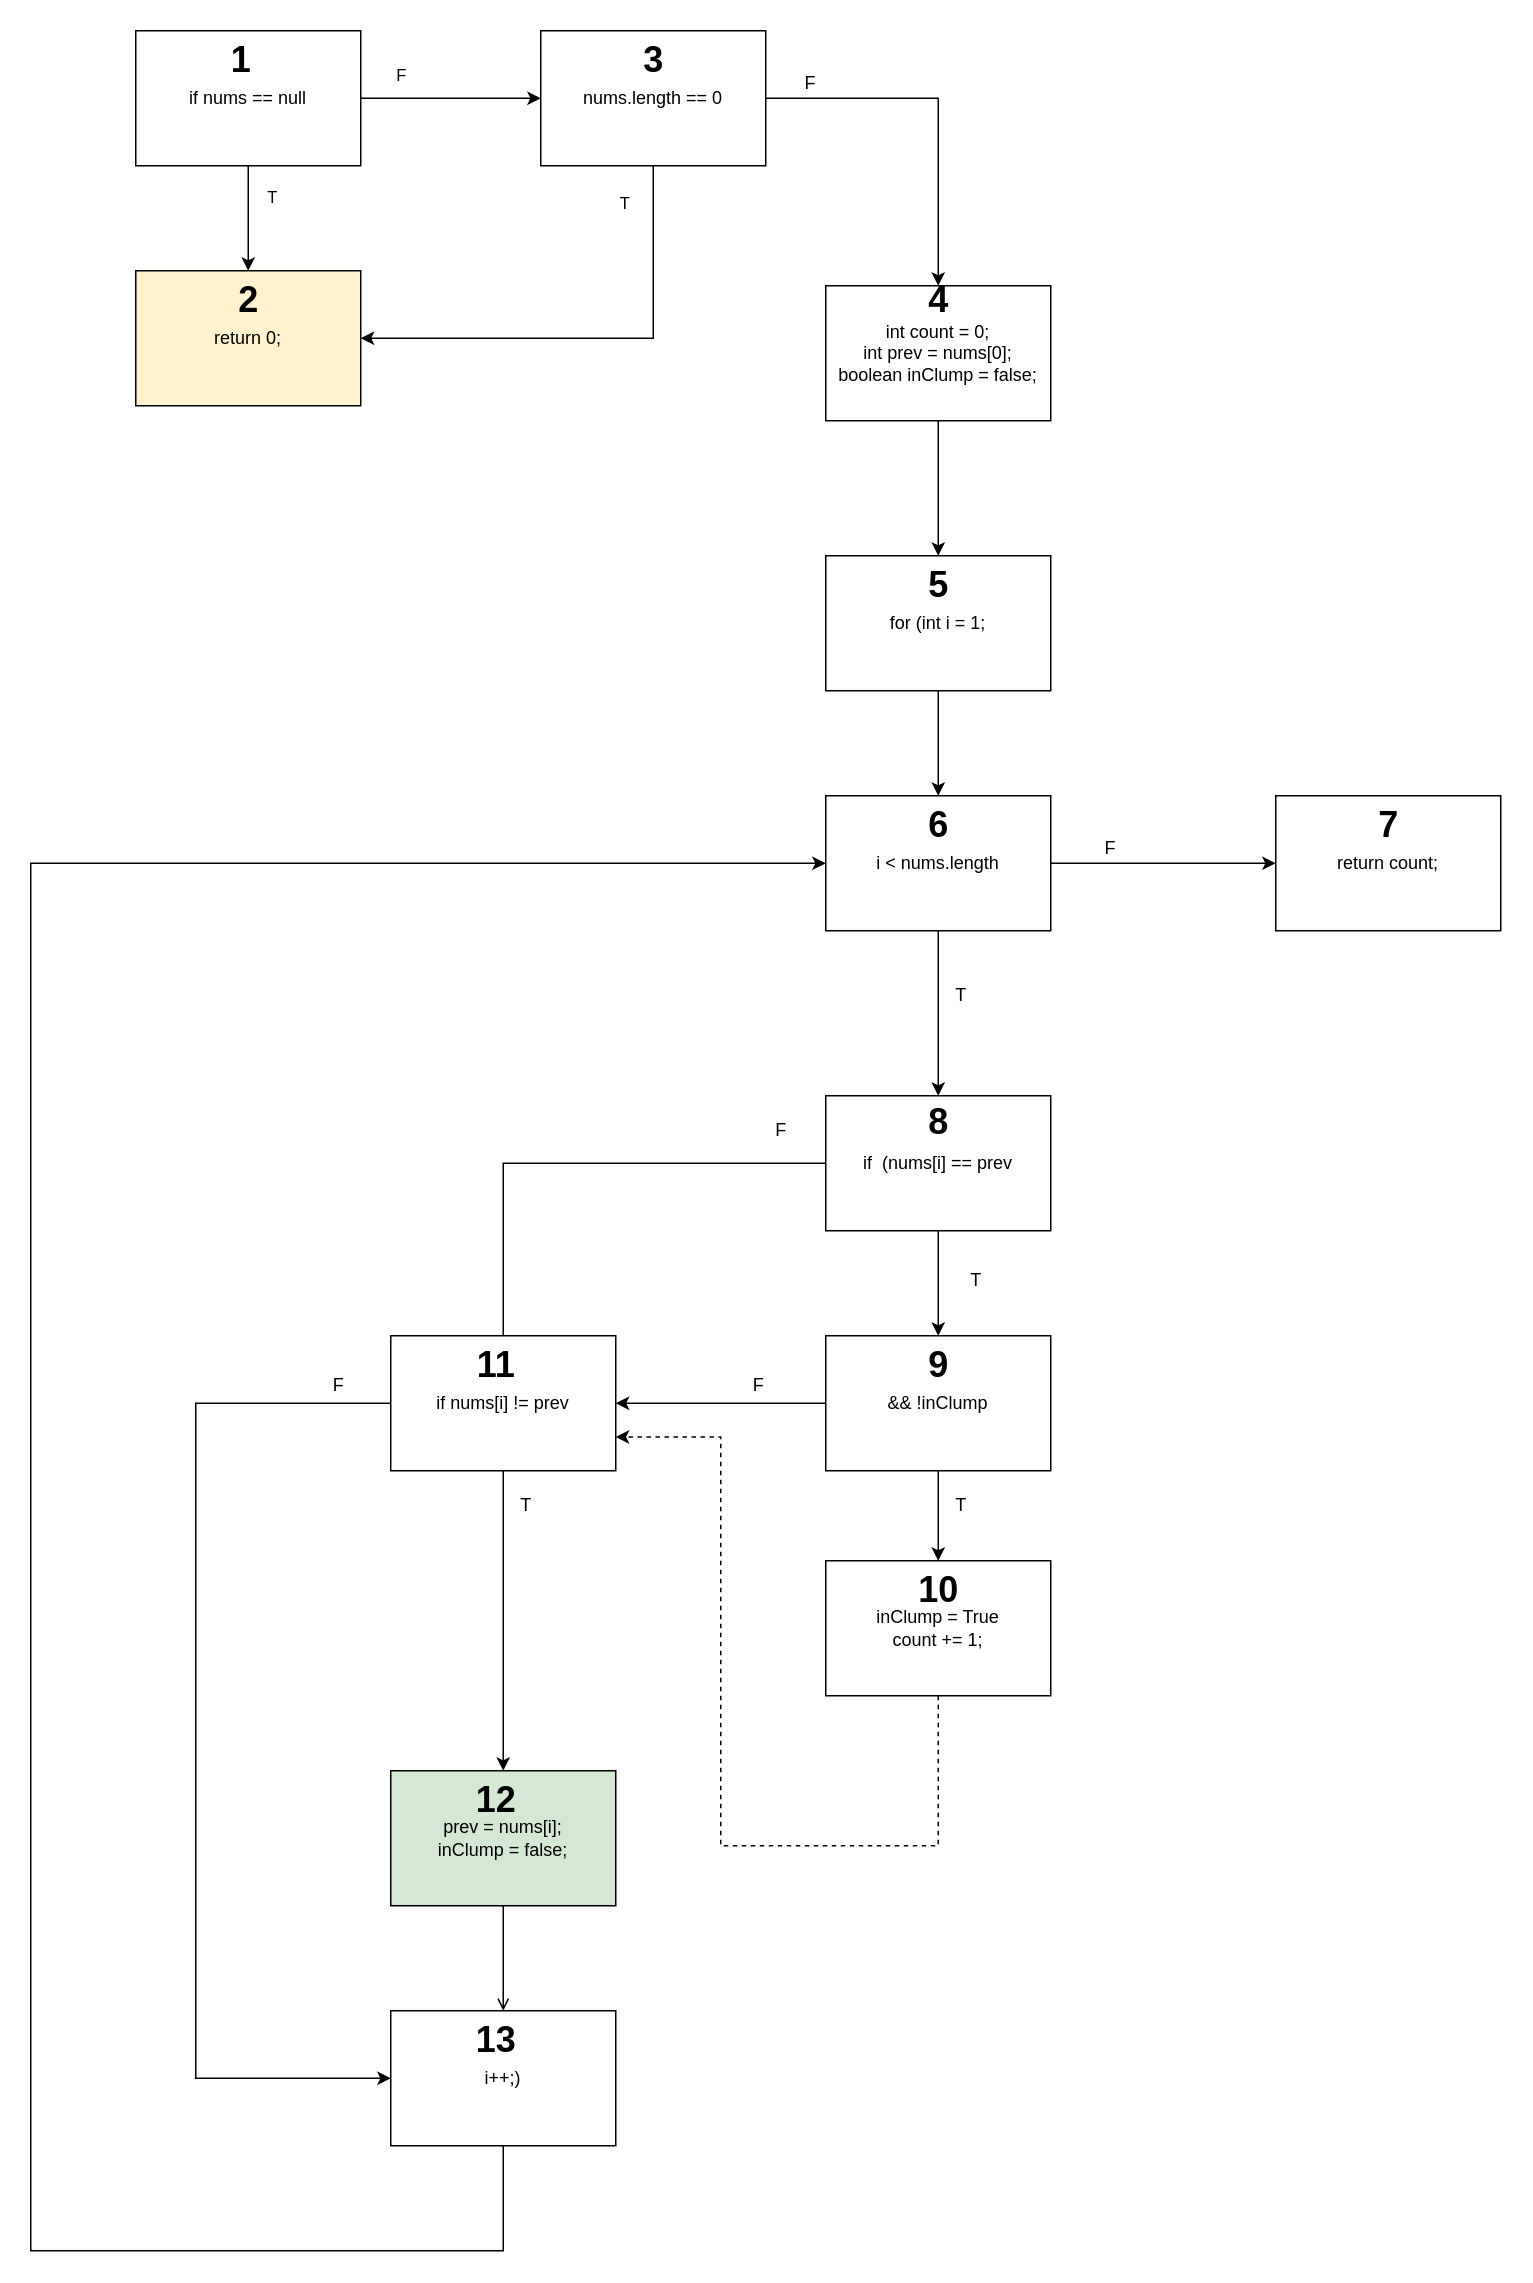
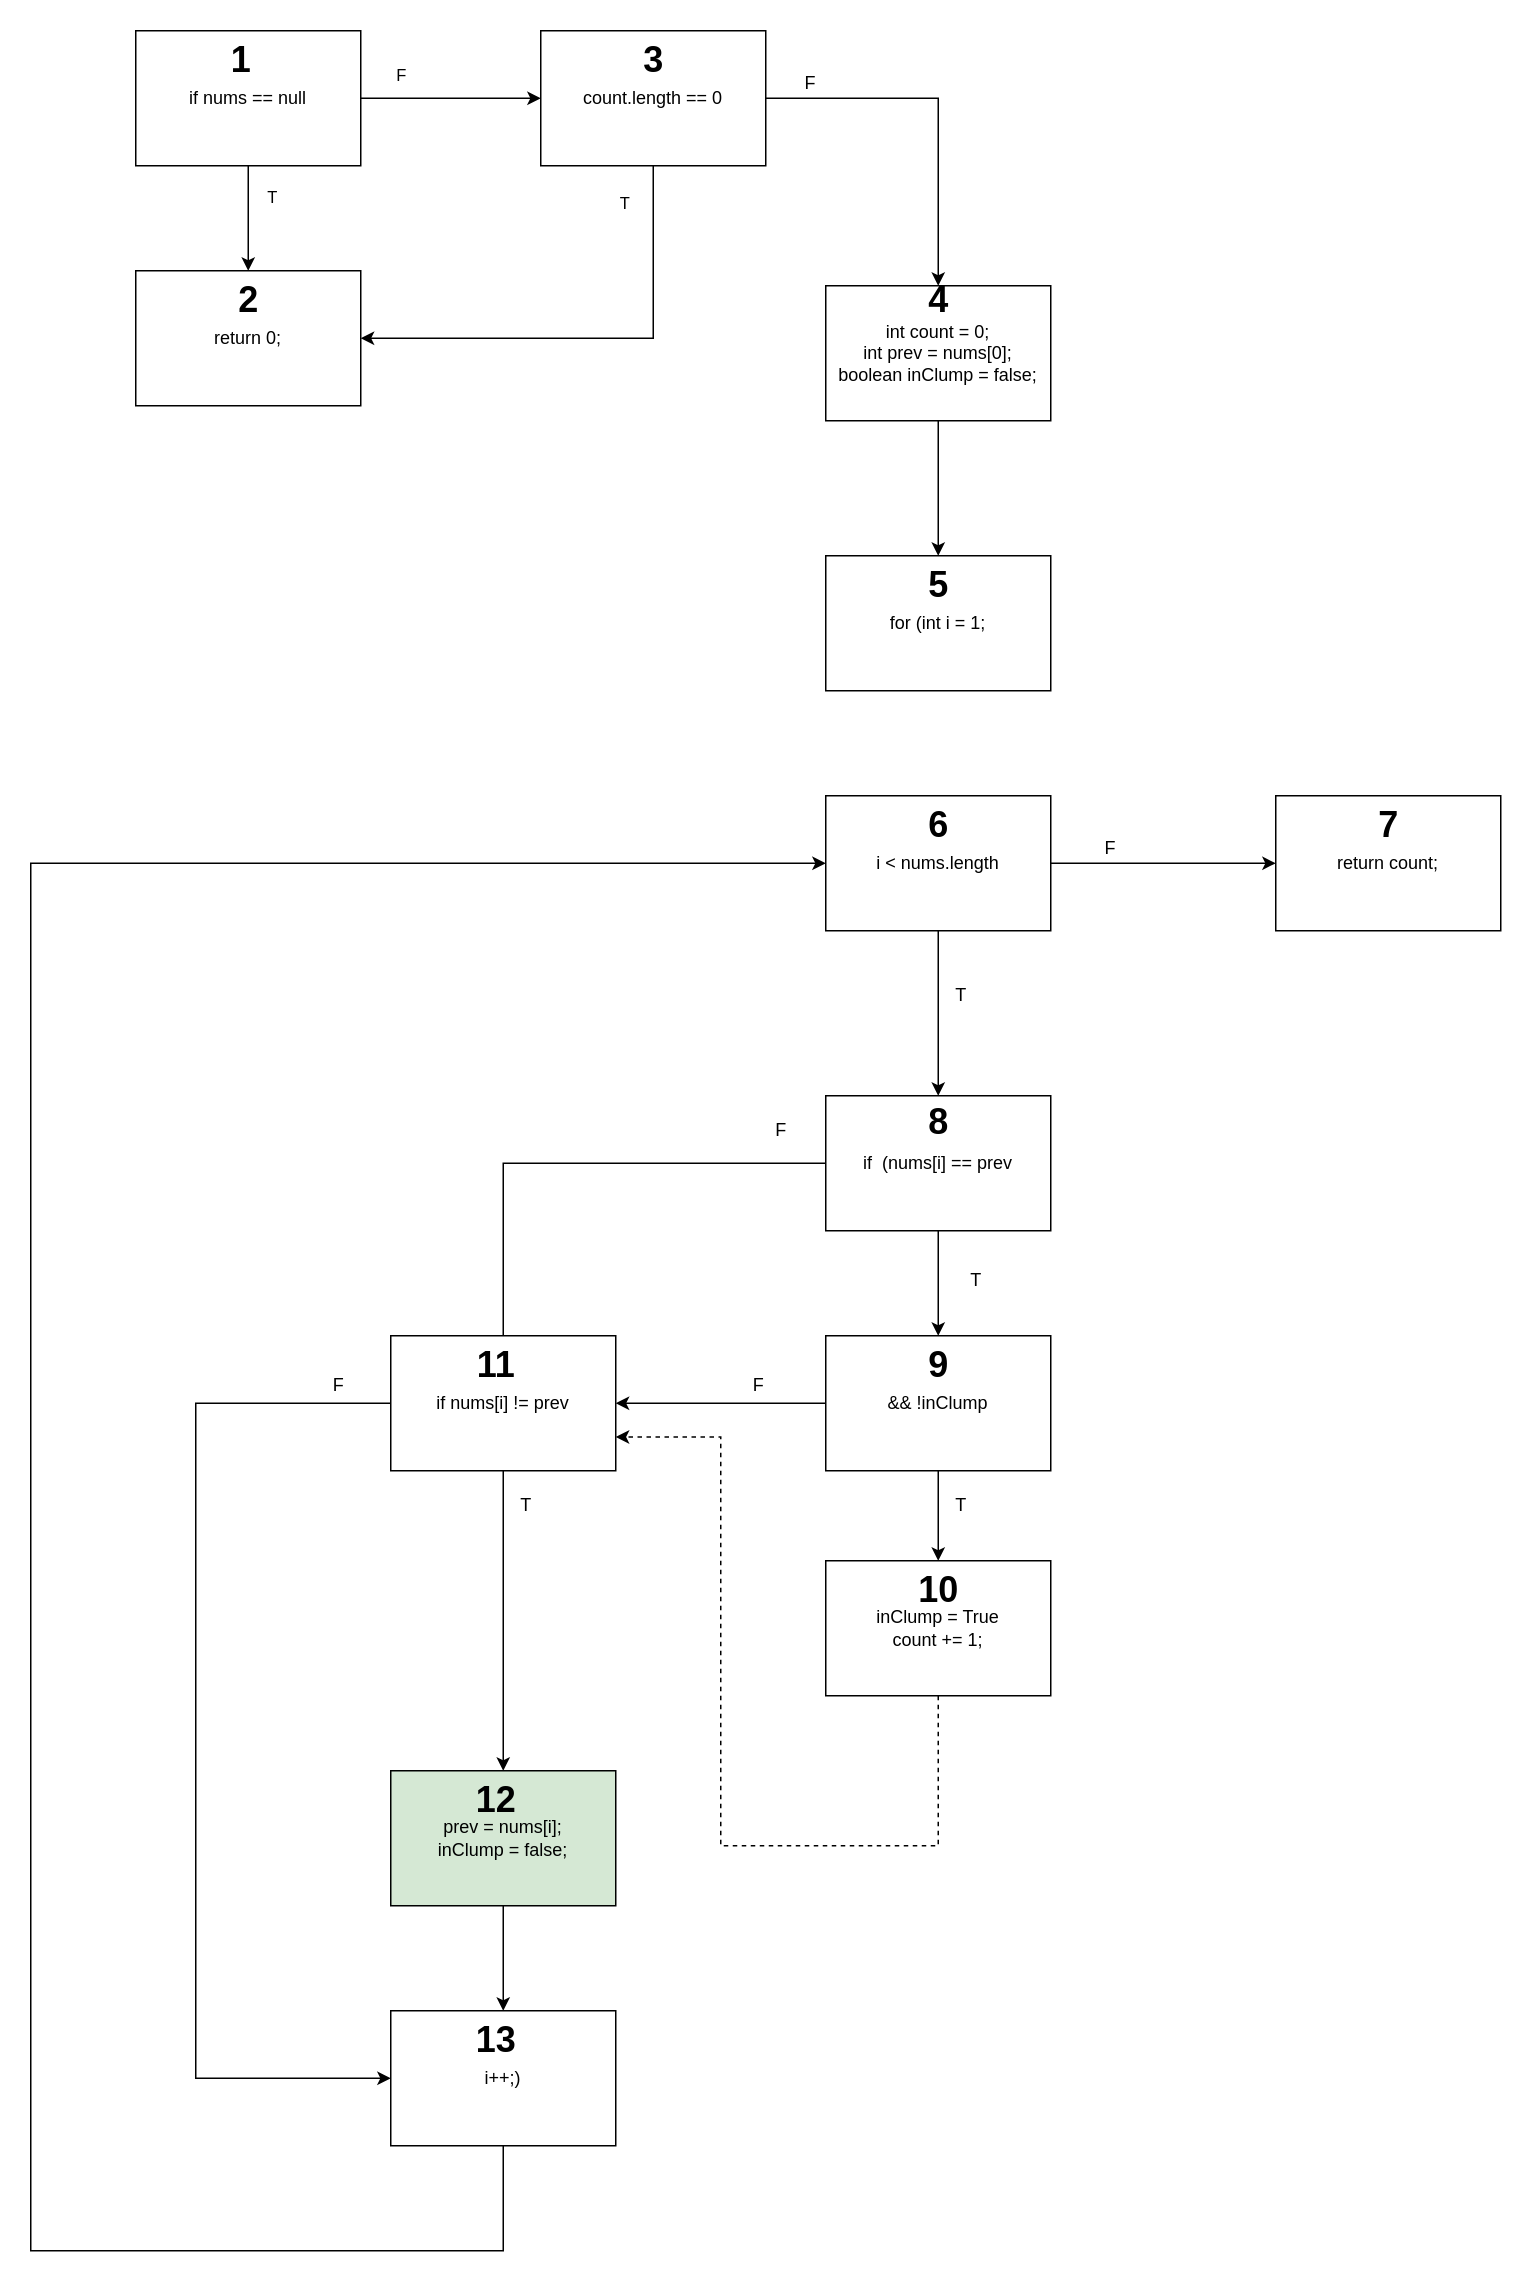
(653, 98) -> (653, 98)
(248, 338) -> (248, 338)
(938, 738) -> none
(503, 2001) -> (503, 1999)
